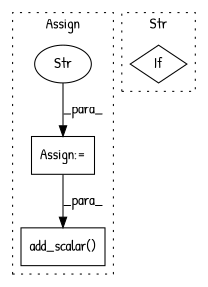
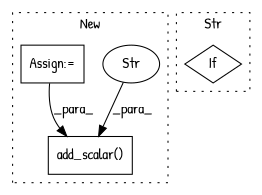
(63, 25) -> (90, 25)
(63, 104) -> (113, 104)
